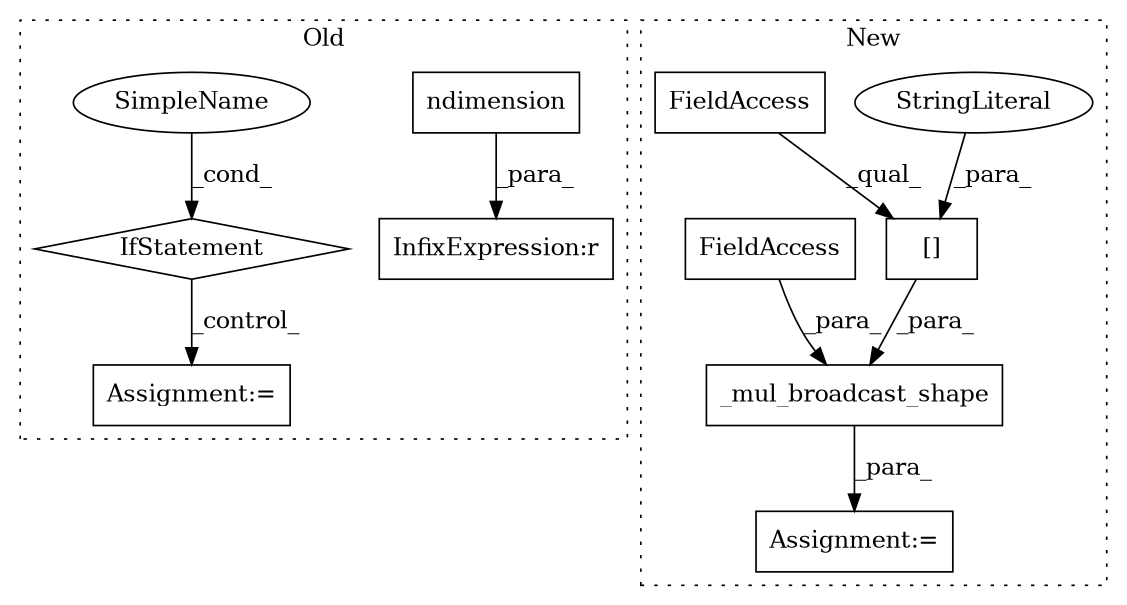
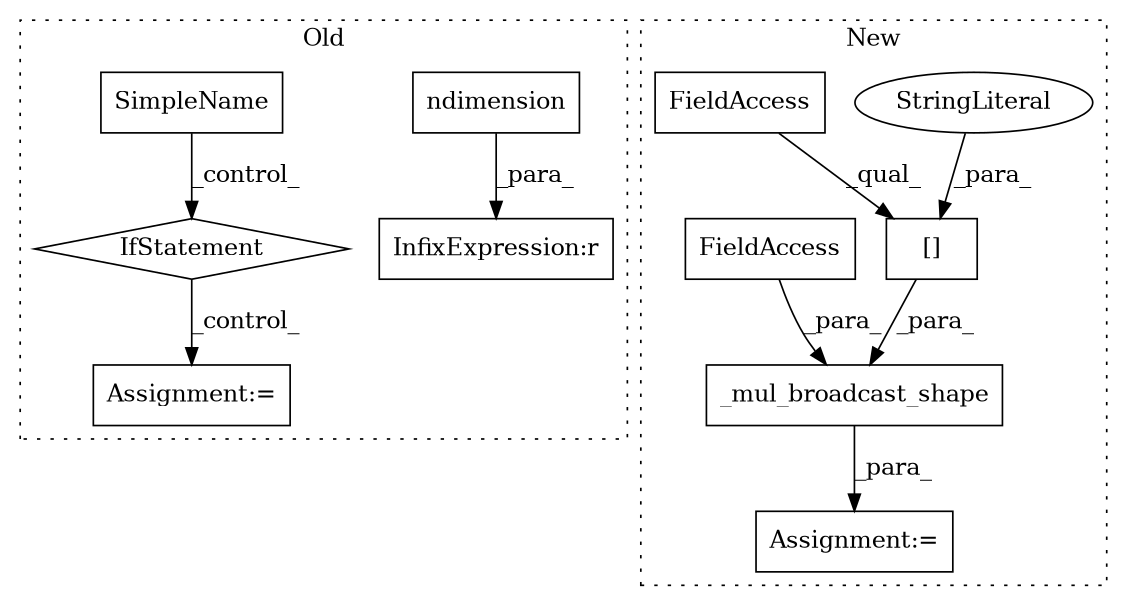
(192, 103) -> (192, 103)
(232, 176) -> (246, 176)
